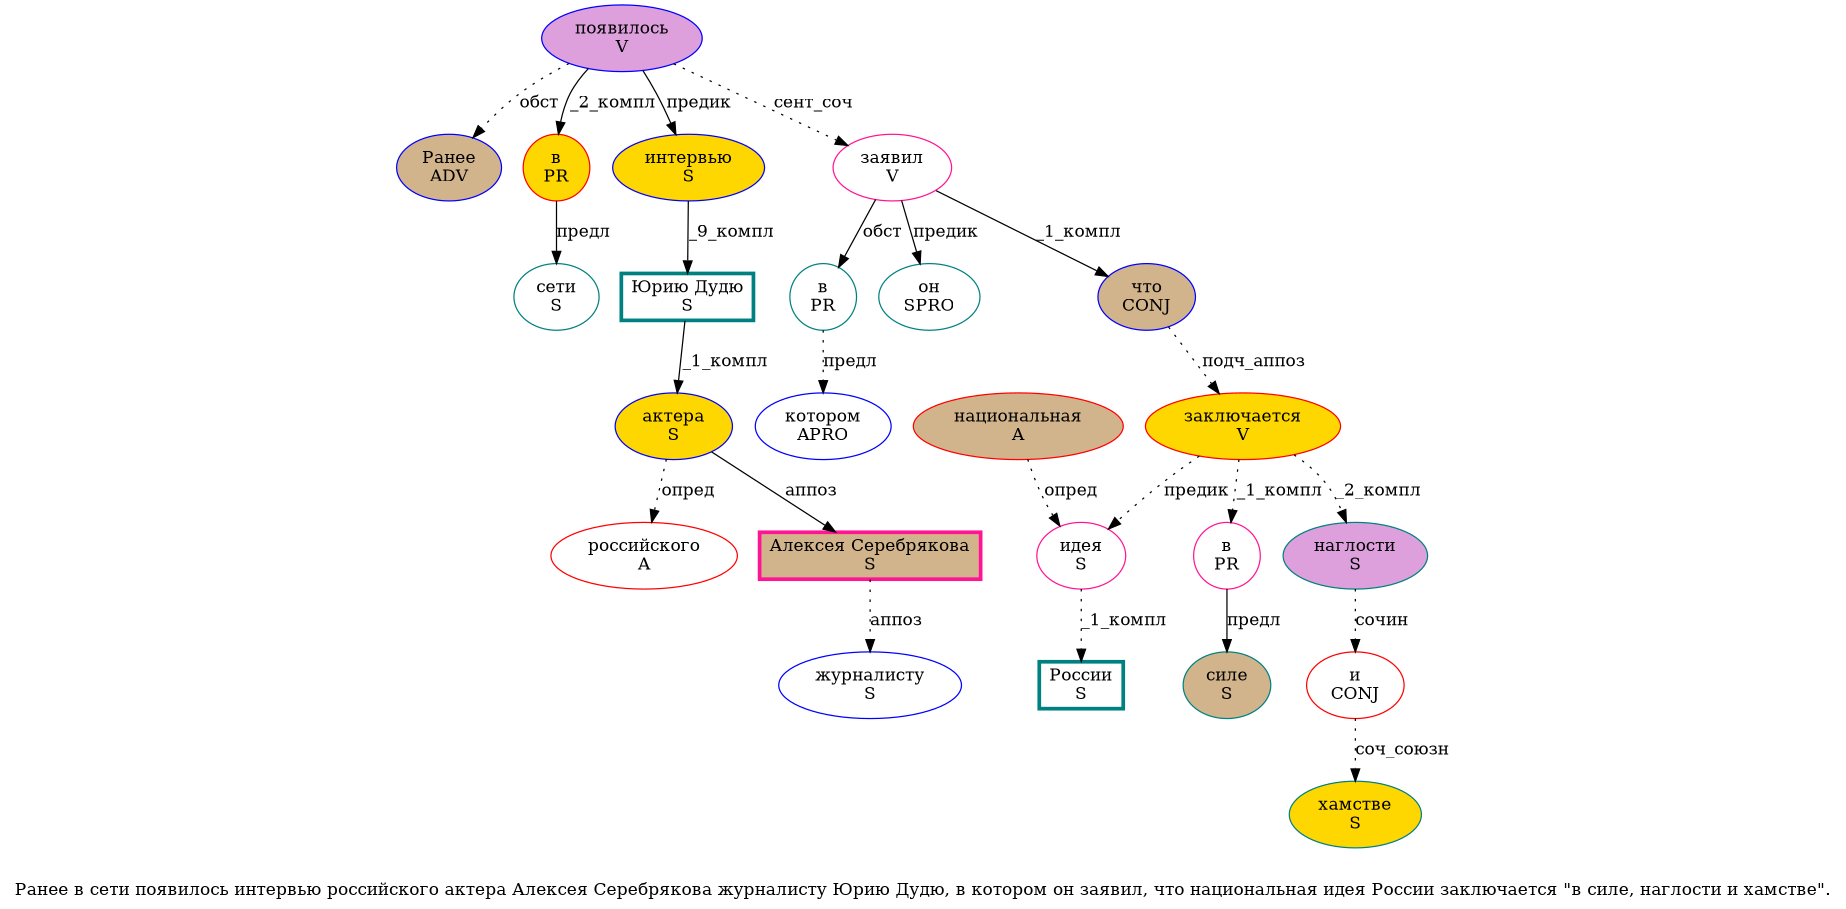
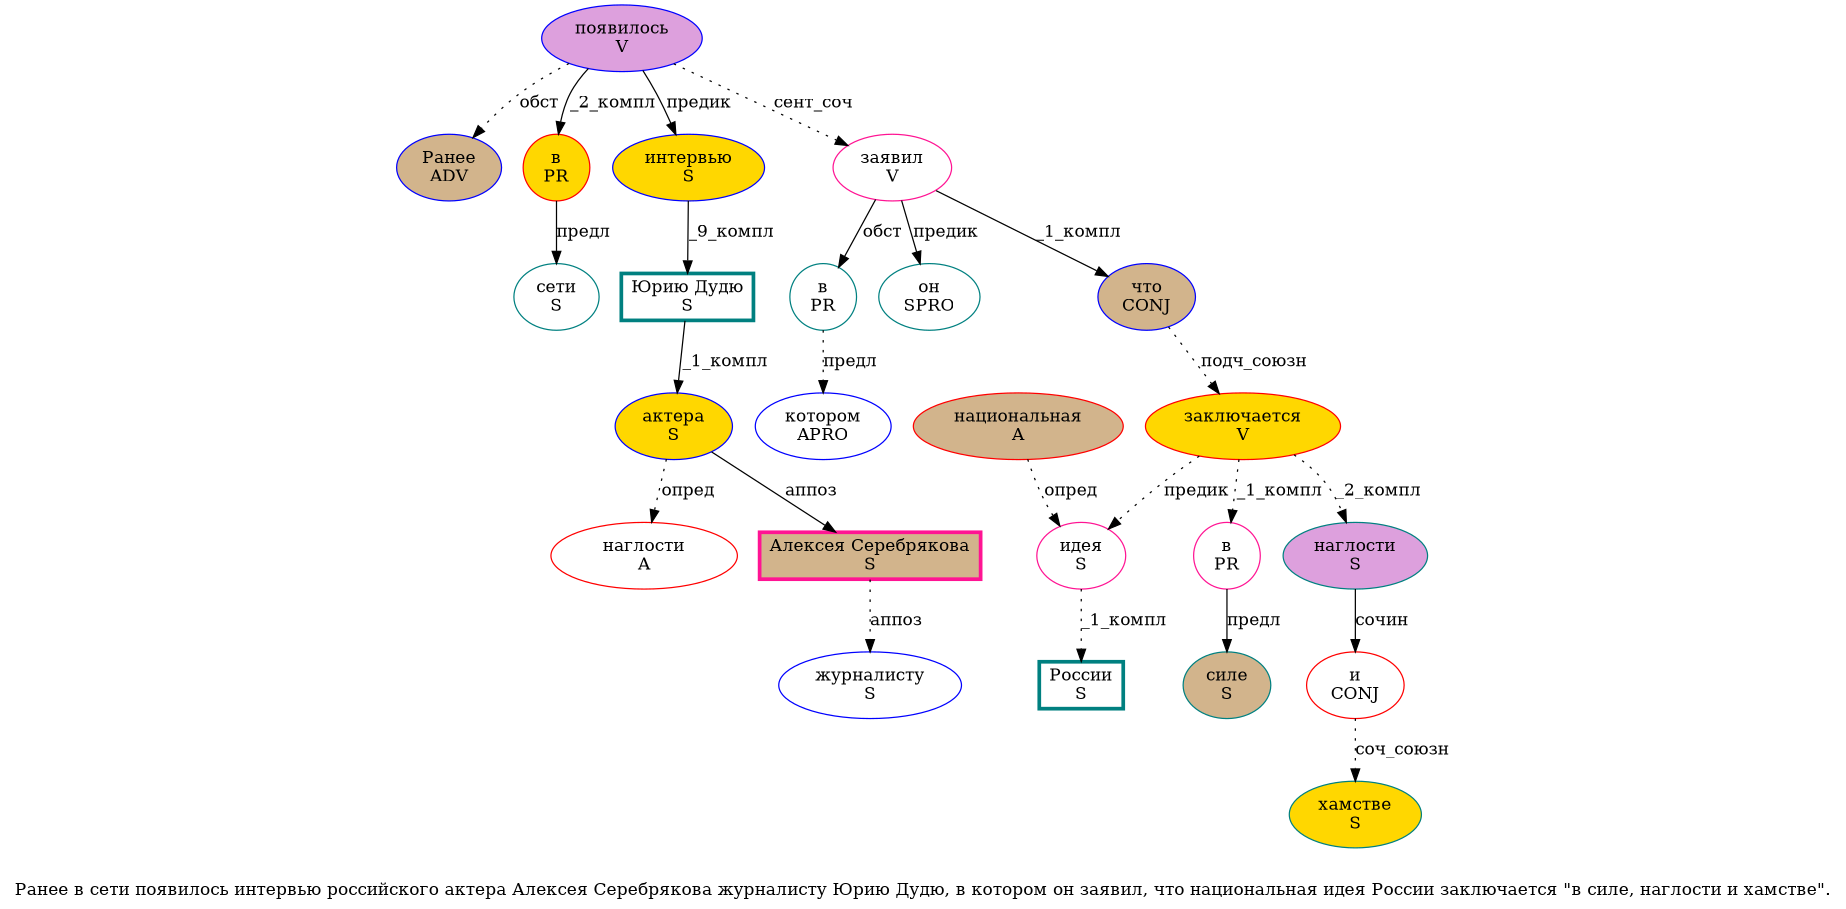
(1254, 362) -> (1254, 362)
(644, 556) -> (644, 556)
(1355, 614) -> (1355, 614)
